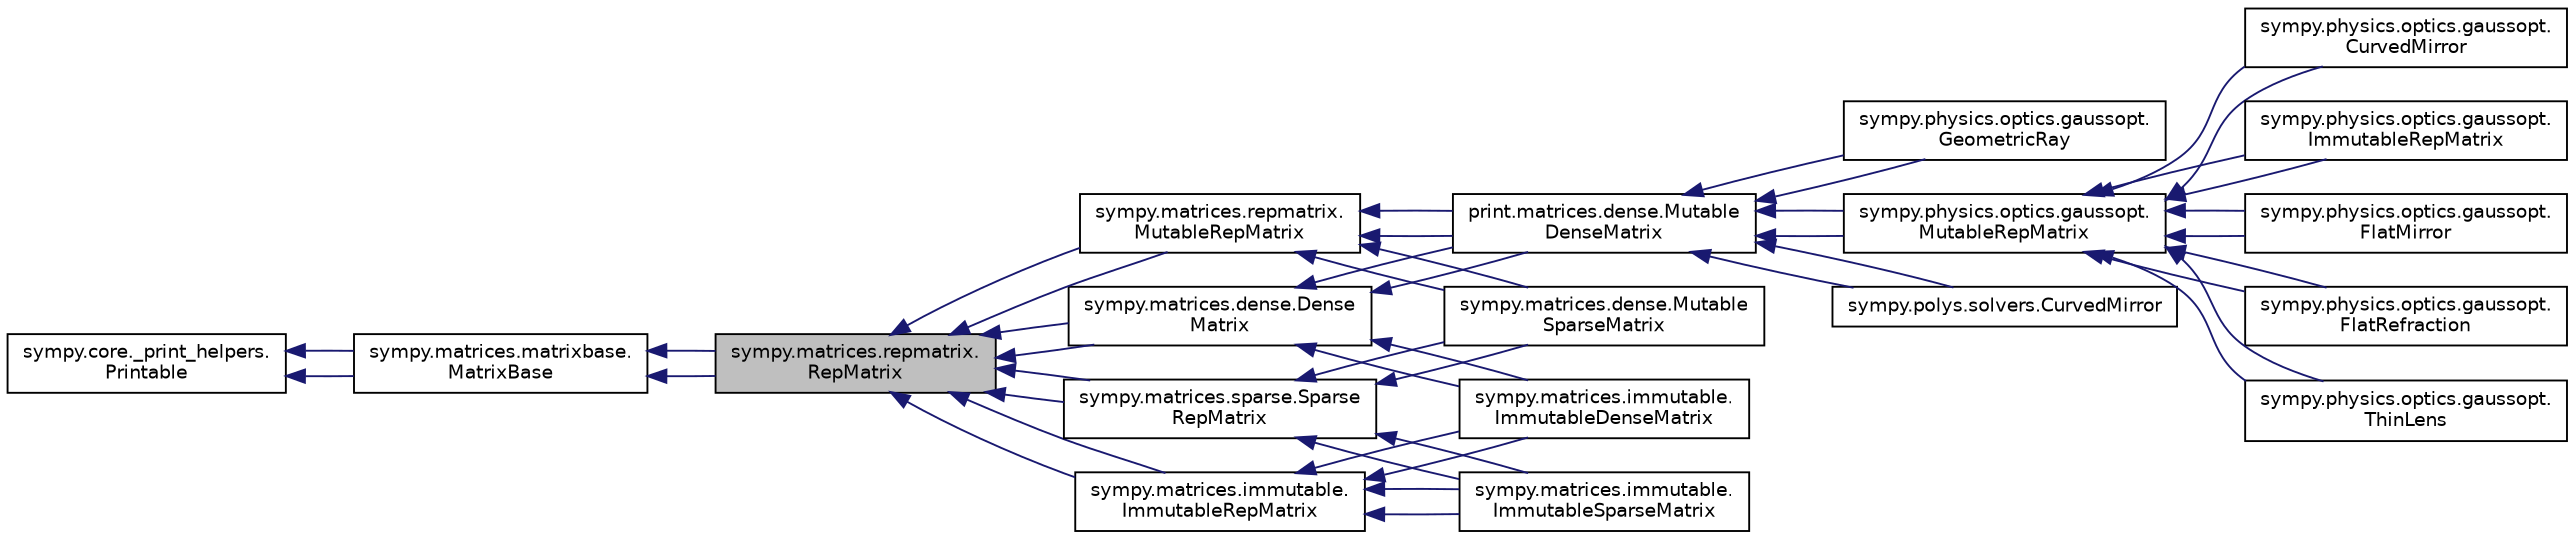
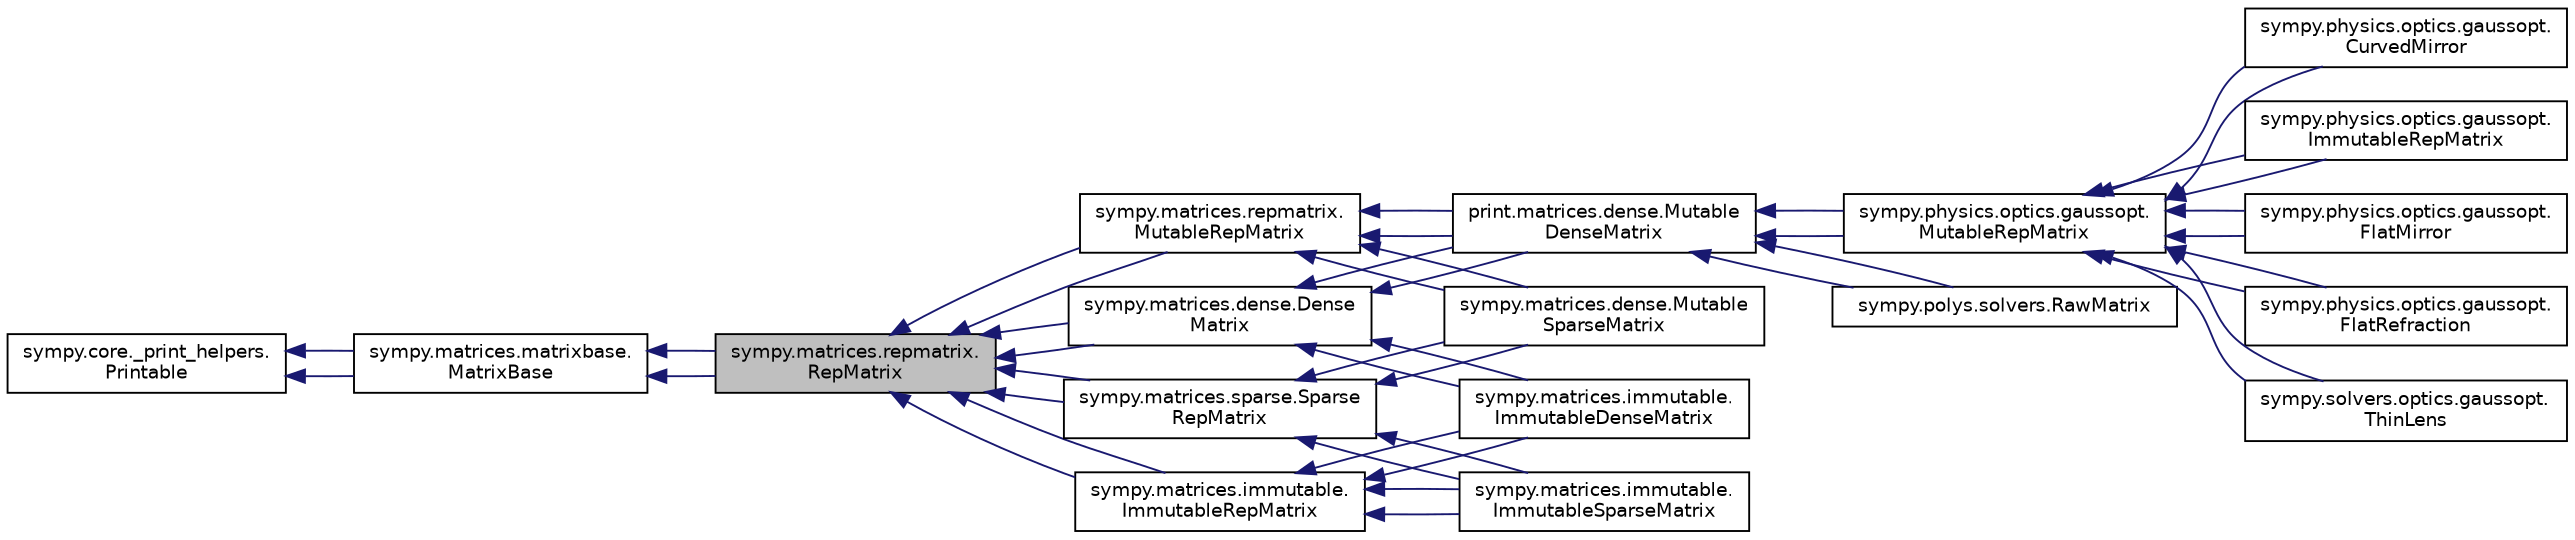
(2005, 131) -> none
(2005, 307) -> (2005, 307)
(2406, 411) -> (2406, 411)
